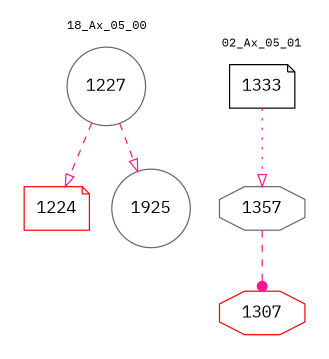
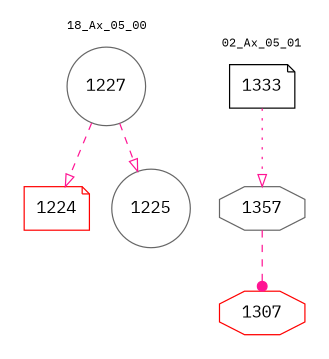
(151, 208) -> (151, 208)
